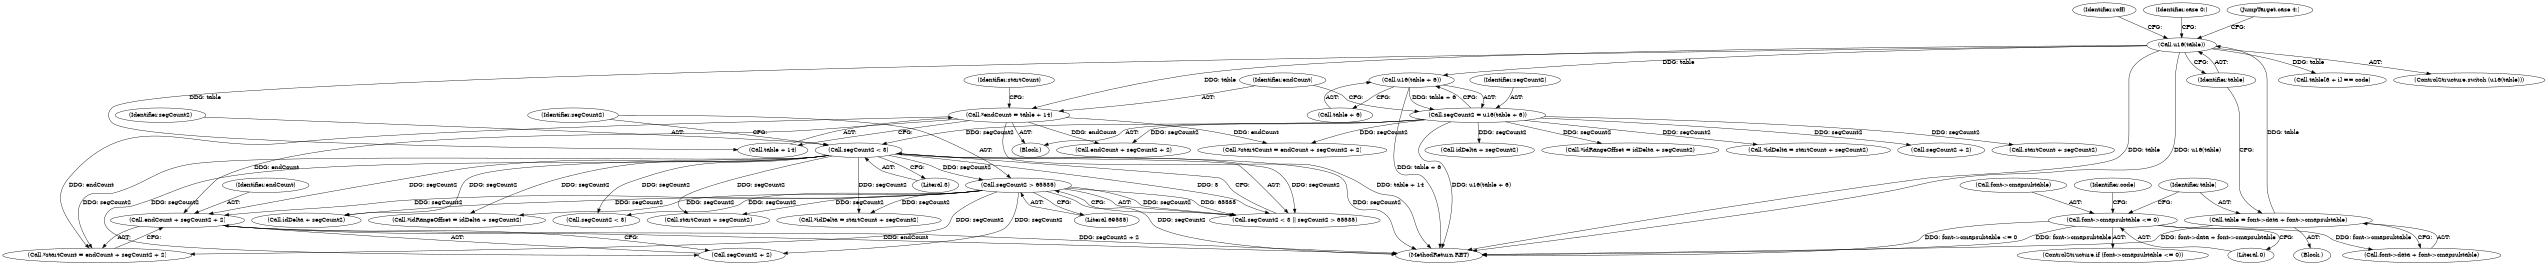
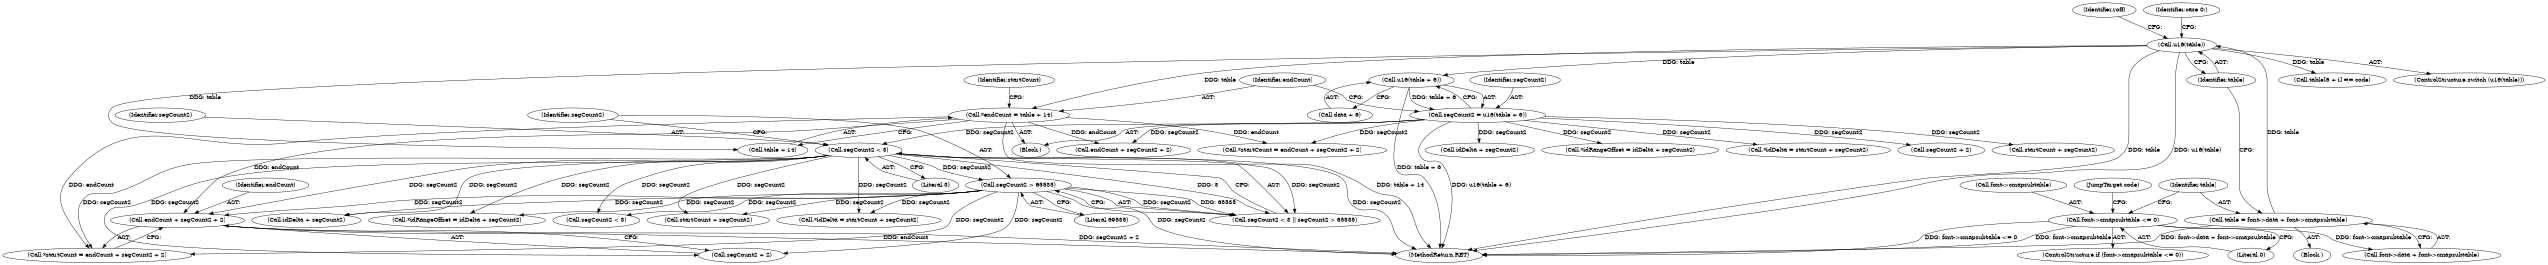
(2270, 10) -> none
(1340, 115) -> (1340, 115)
(2113, 185) -> (2113, 185)
